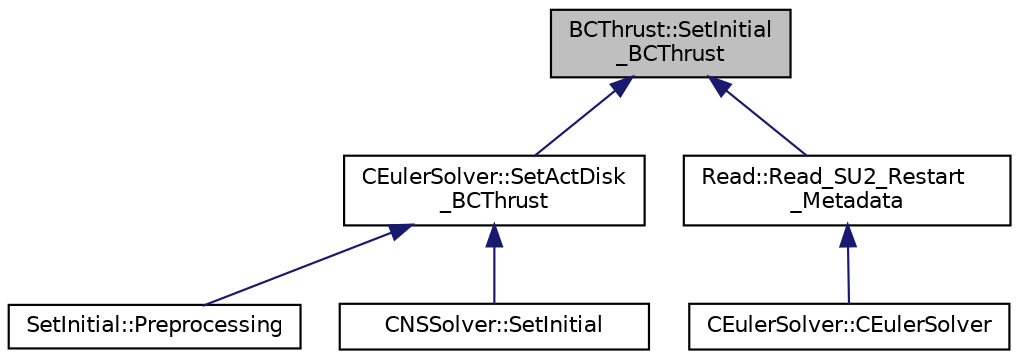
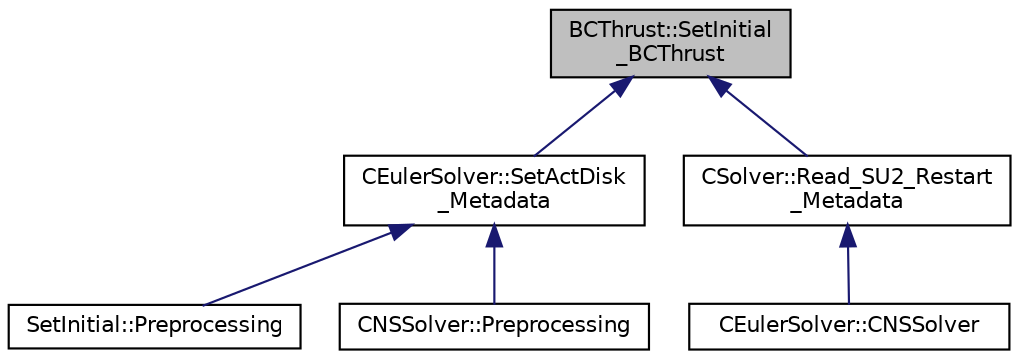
(494, 191) -> (494, 191)
(847, 191) -> (847, 191)
(494, 327) -> (494, 327)
(849, 327) -> (849, 327)
